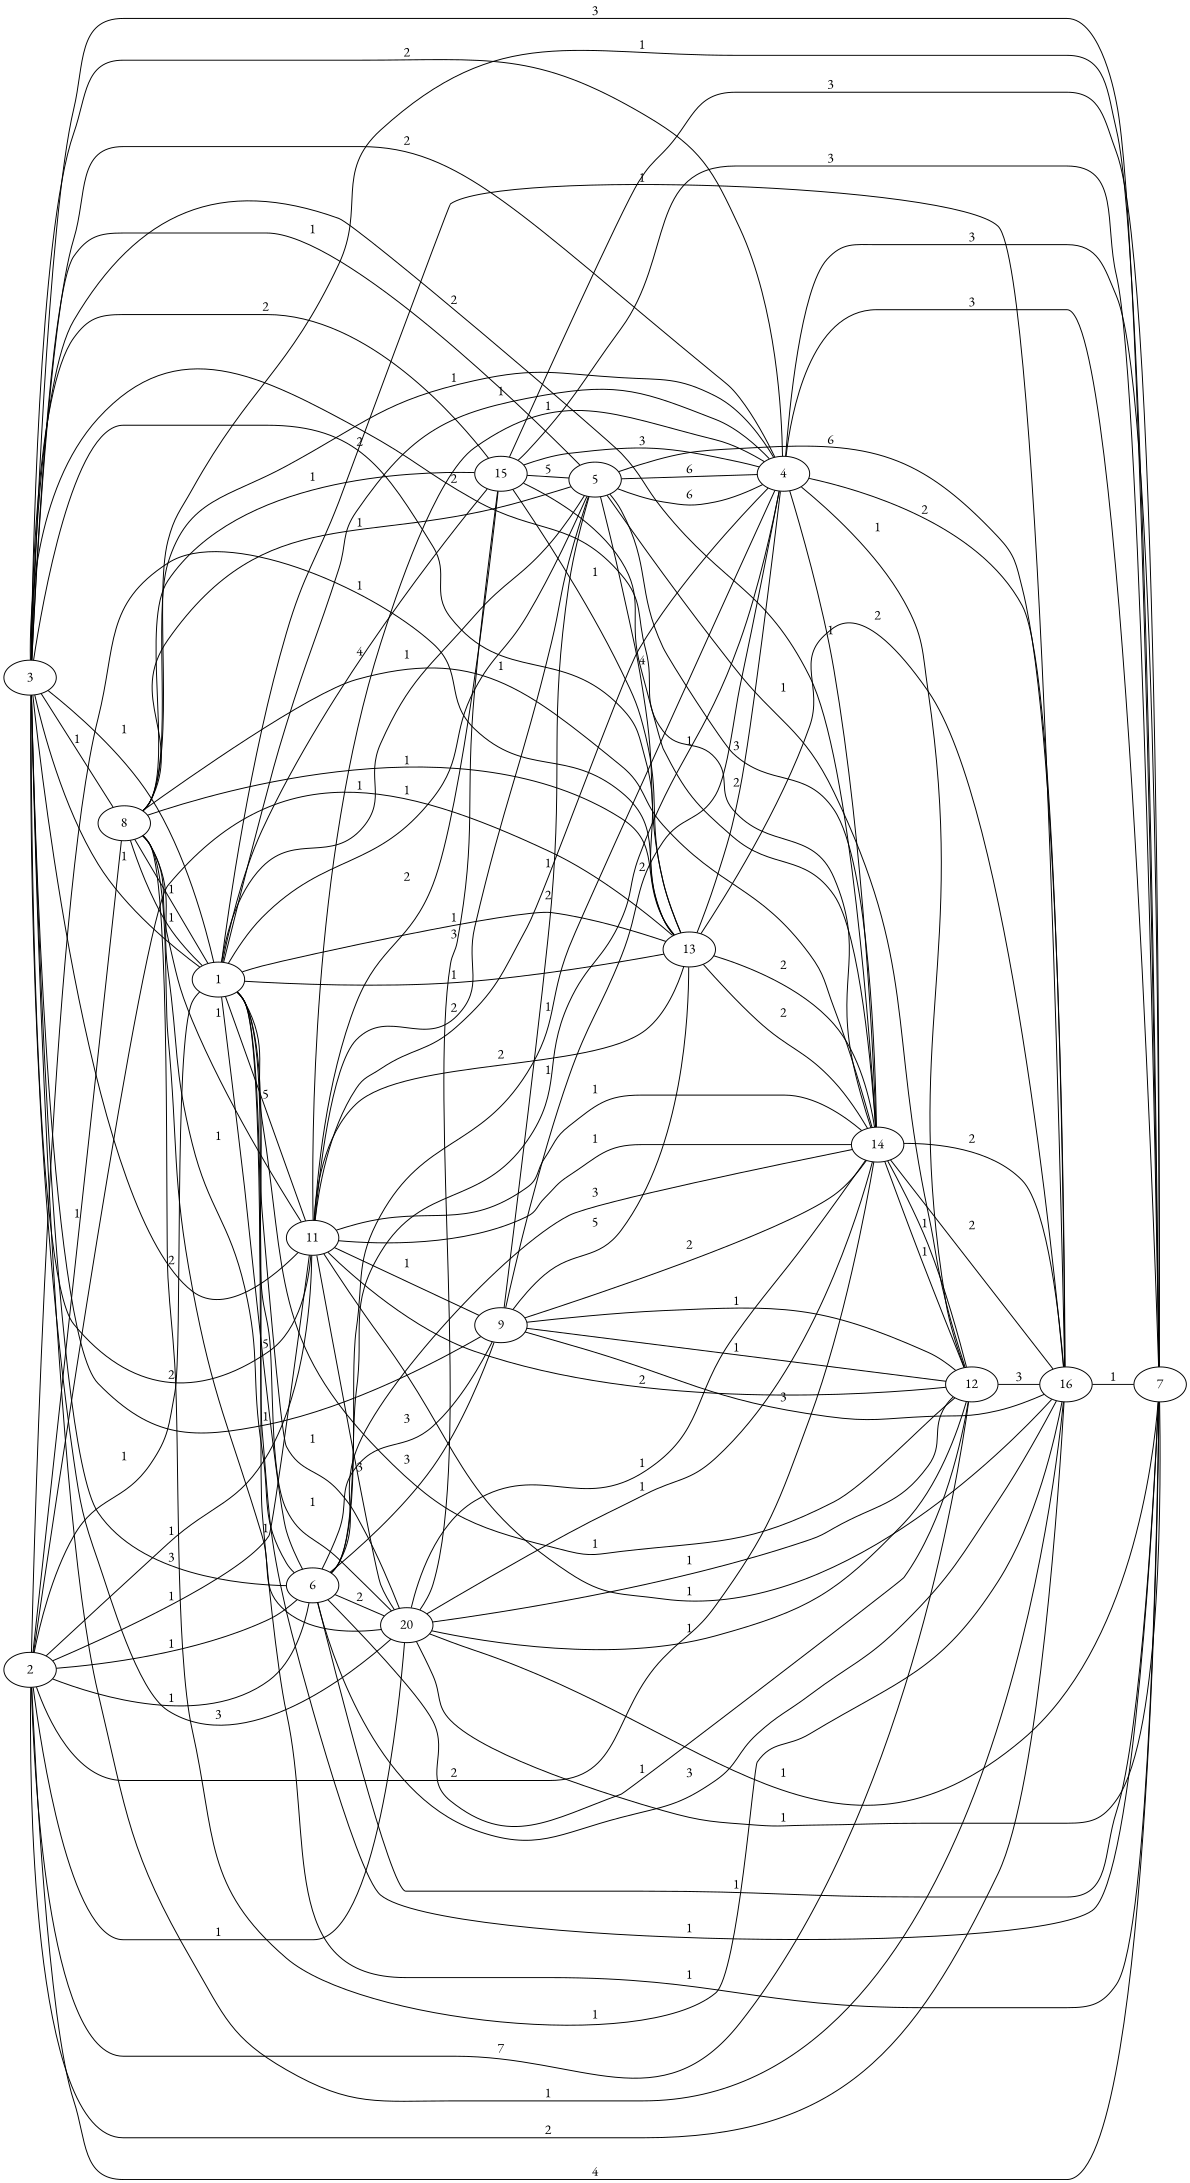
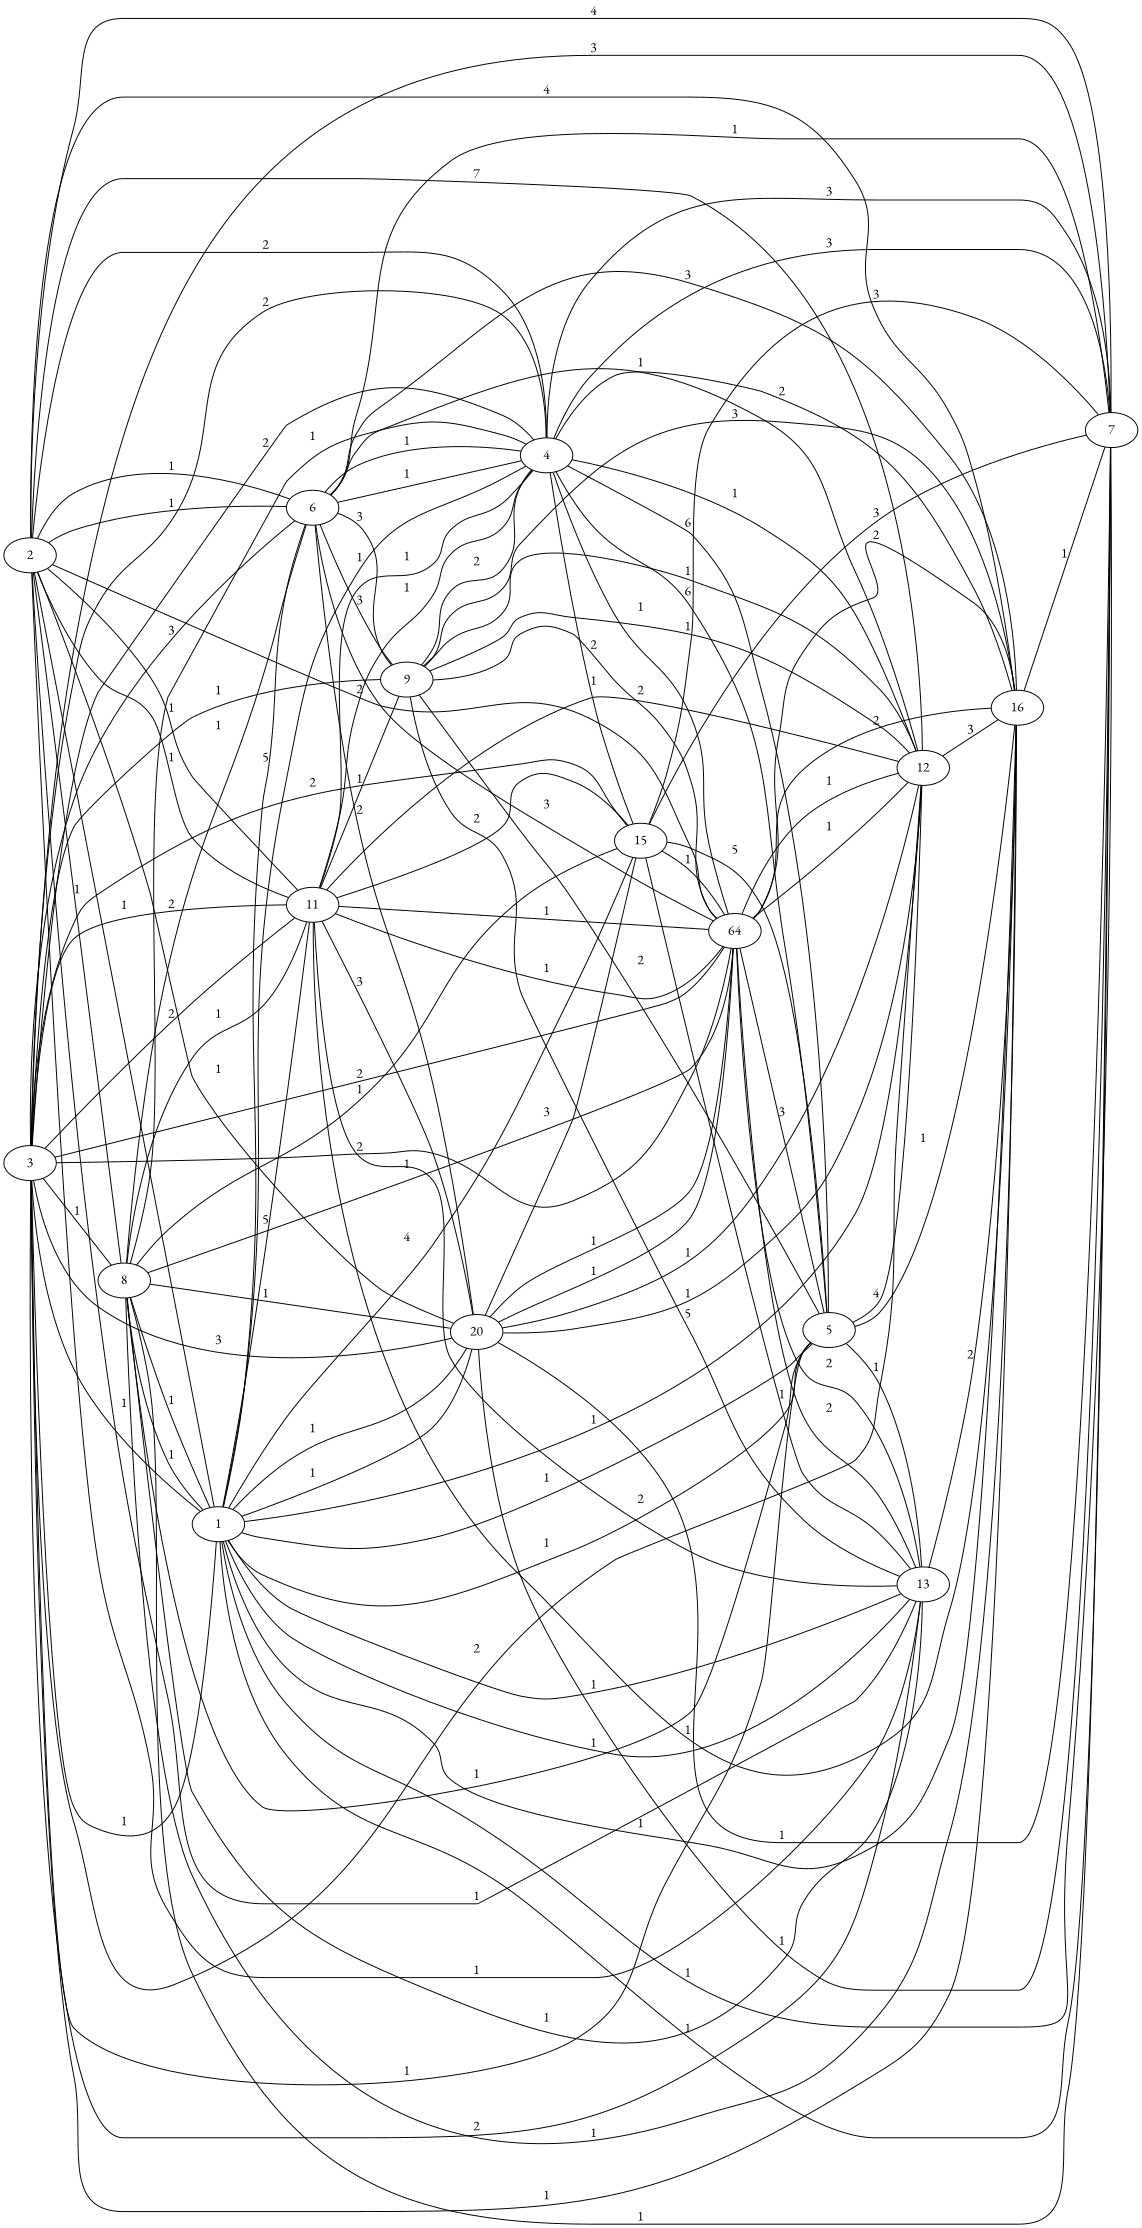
(831, 440) -> (923, 1138)
(642, 441) -> (594, 681)
(642, 661) -> (876, 1367)
(783, 688) -> (876, 1294)
(752, 715) -> (242, 252)
(482, 899) -> none
(878, 1145) -> (735, 931)
none -> (428, 1754)
(548, 2130) -> (547, 90)
